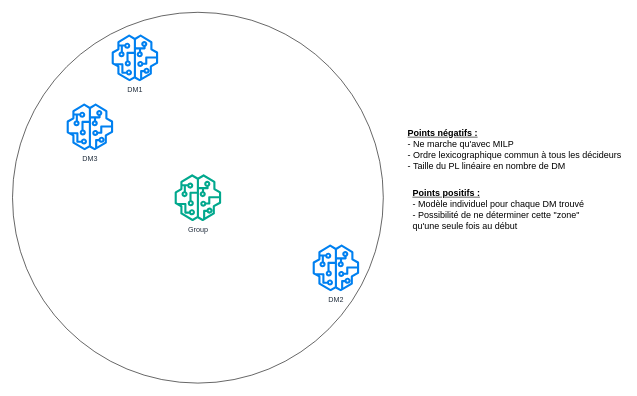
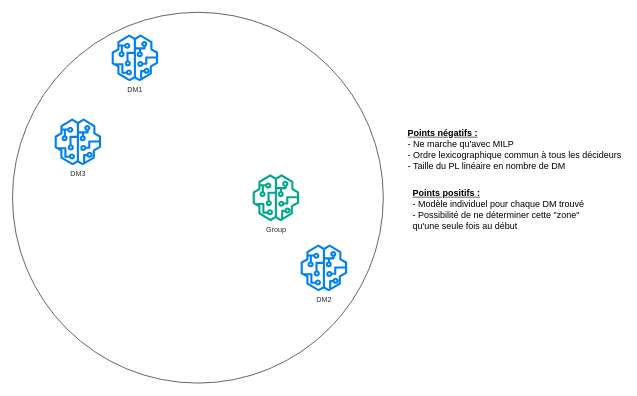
(90, 127) -> (78, 142)
(198, 198) -> (276, 198)
(336, 268) -> (324, 268)
